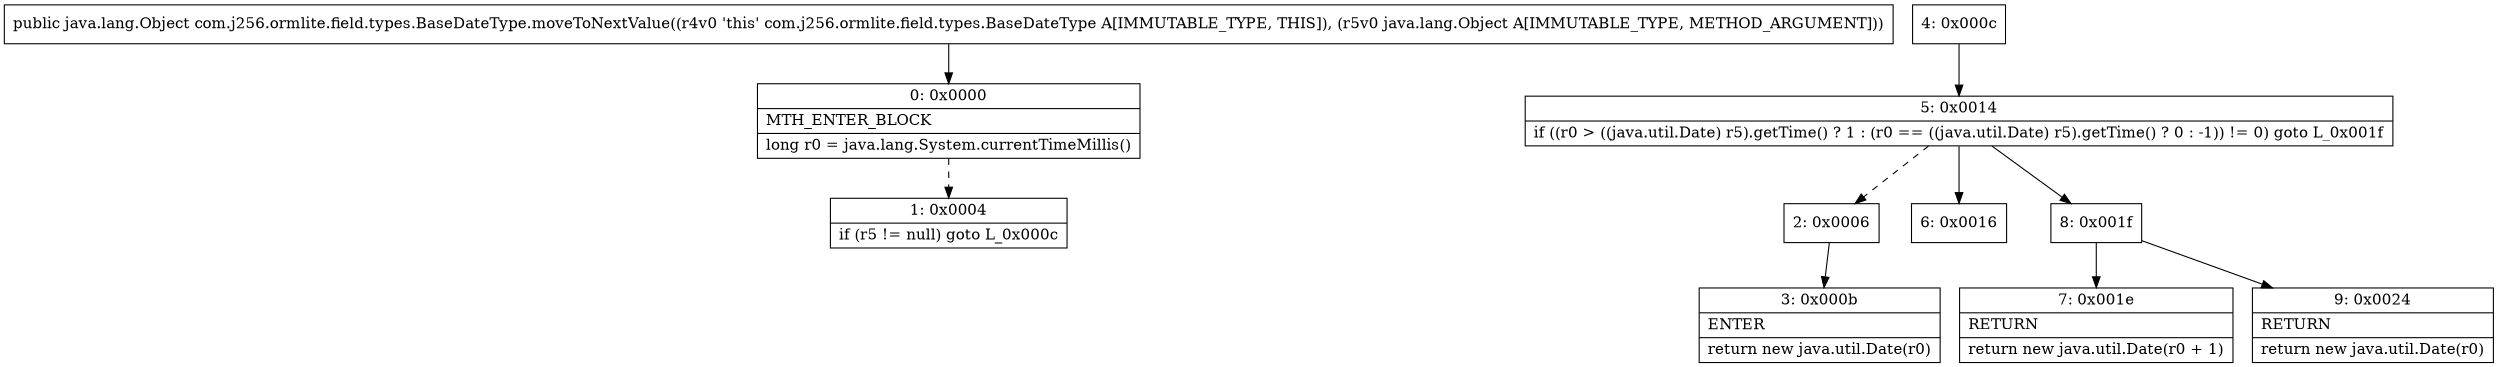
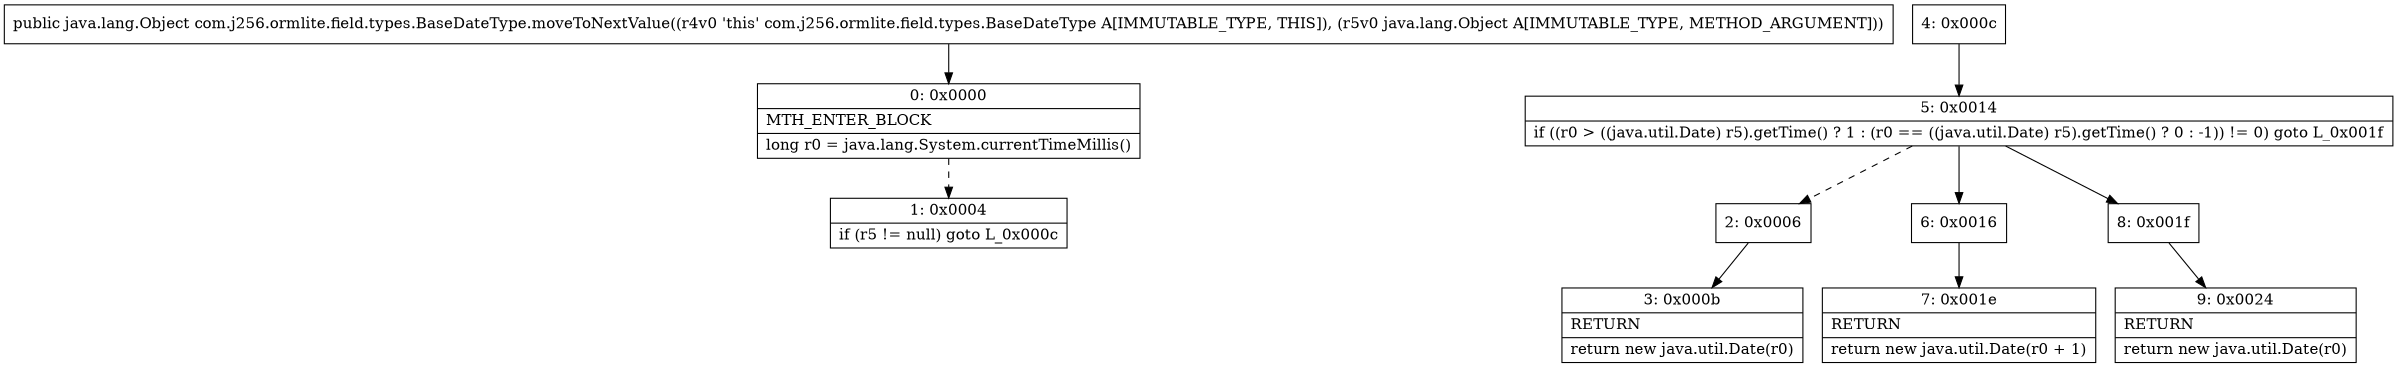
(2096, 260) -> (1959, 260)
(1736, 325) -> (1606, 325)
